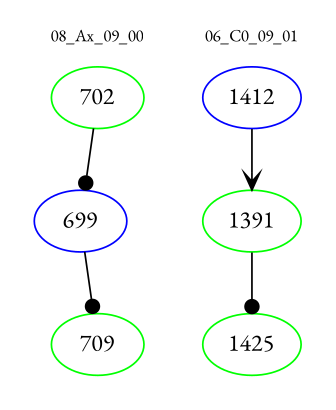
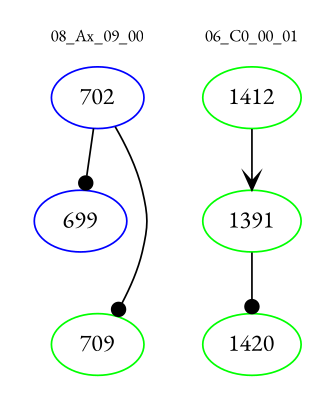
(252, 37) -> (252, 37)
(98, 98) -> (98, 98)
(252, 98) -> (252, 98)
(88, 276) -> (147, 214)
(252, 344) -> (252, 344)
